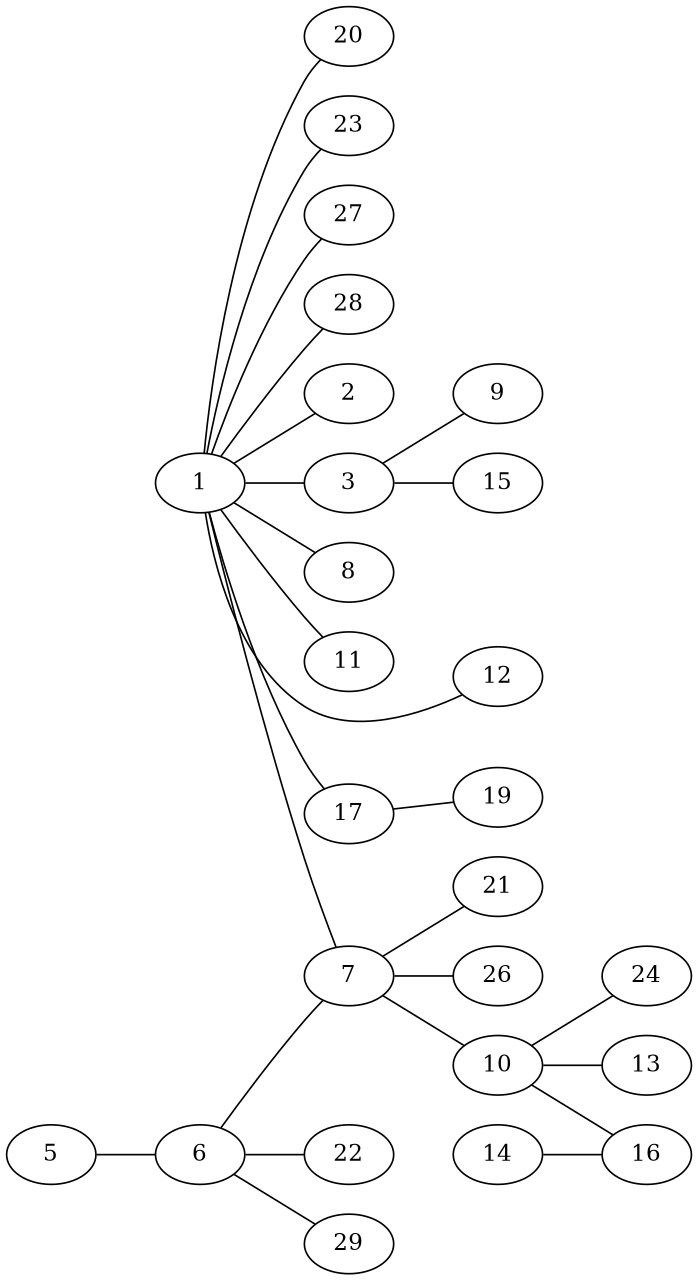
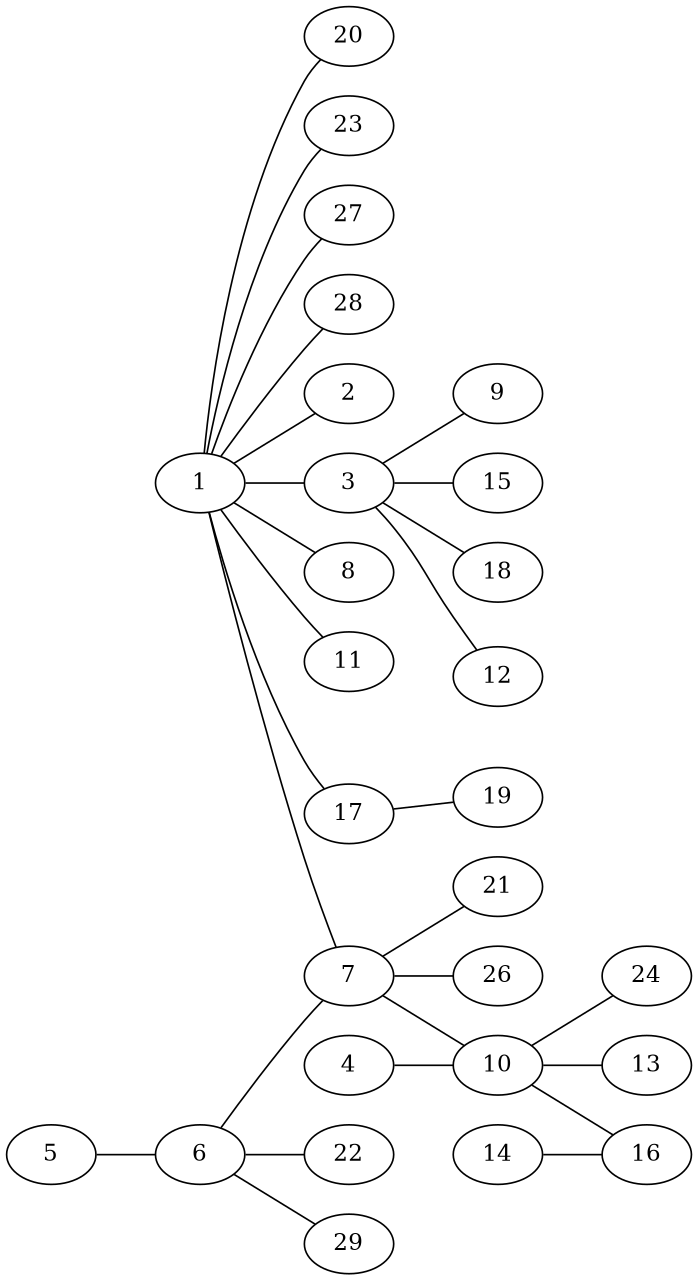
none -> (498, 572)
(281, 688) -> (428, 577)
none -> (349, 1065)
